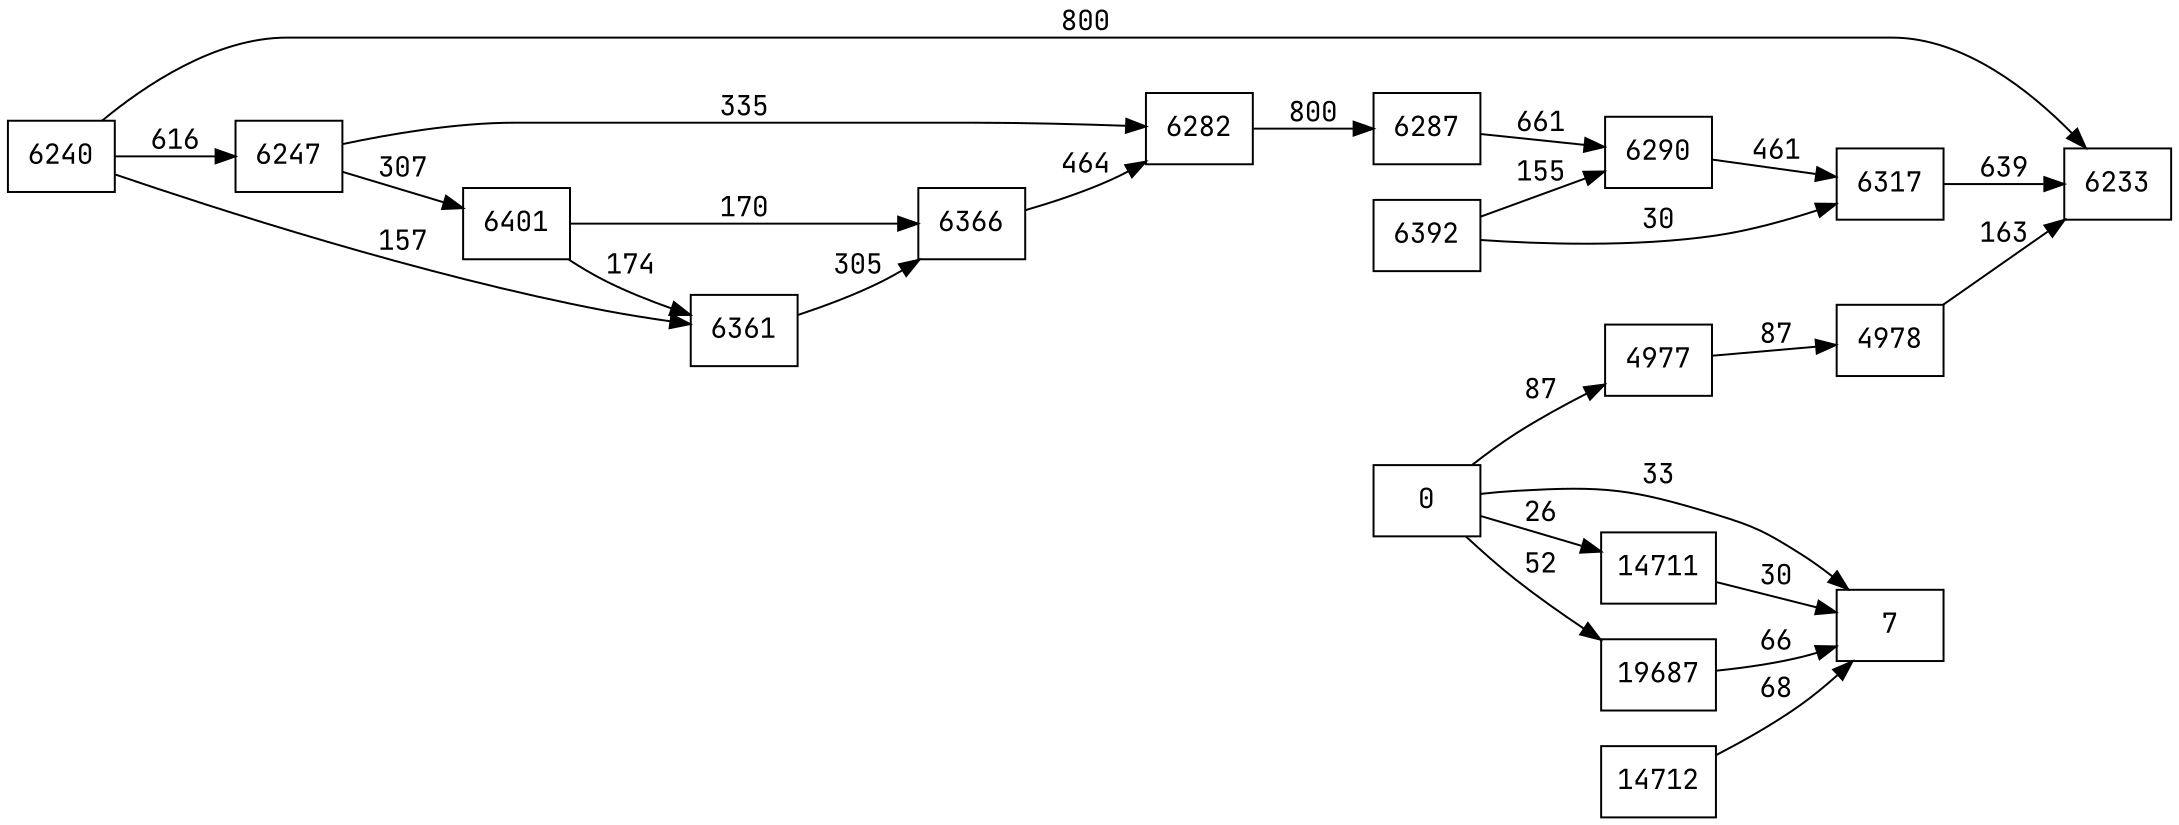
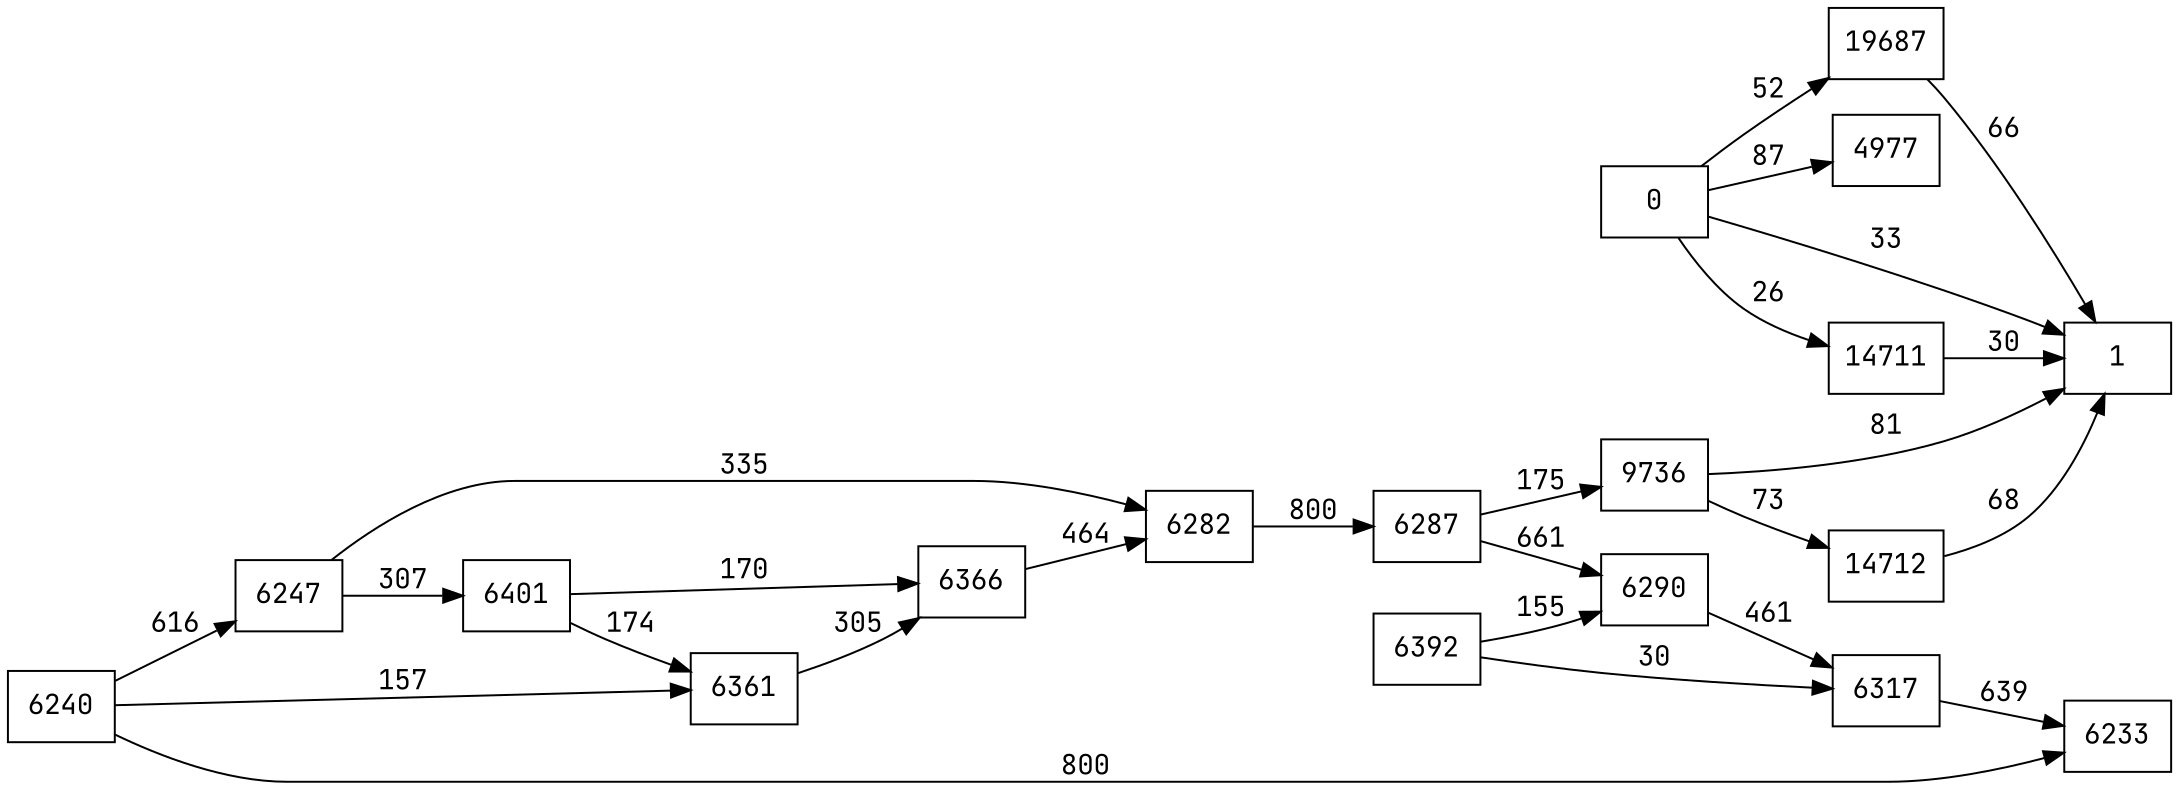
(1890, 340) -> none
none -> (1655, 475)
(1890, 625) -> (2118, 358)
